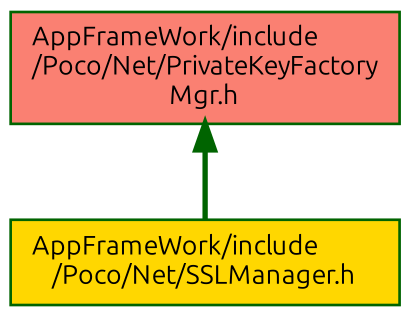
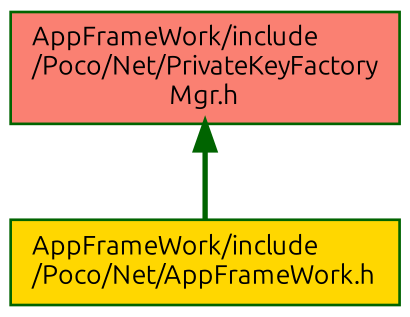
(205, 262) -> (205, 262)
